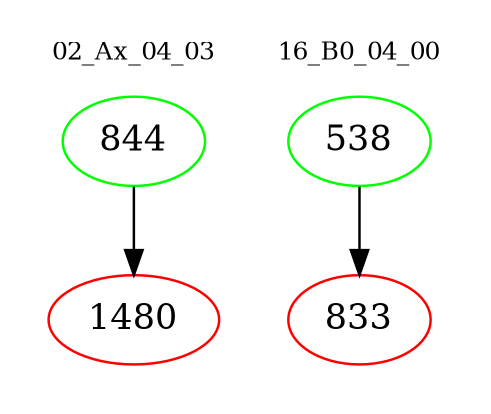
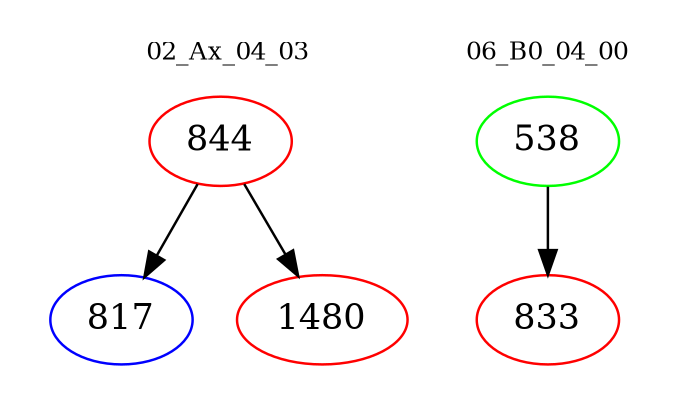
(359, 53) -> (548, 53)
(134, 141) -> (221, 141)
none -> (121, 320)
